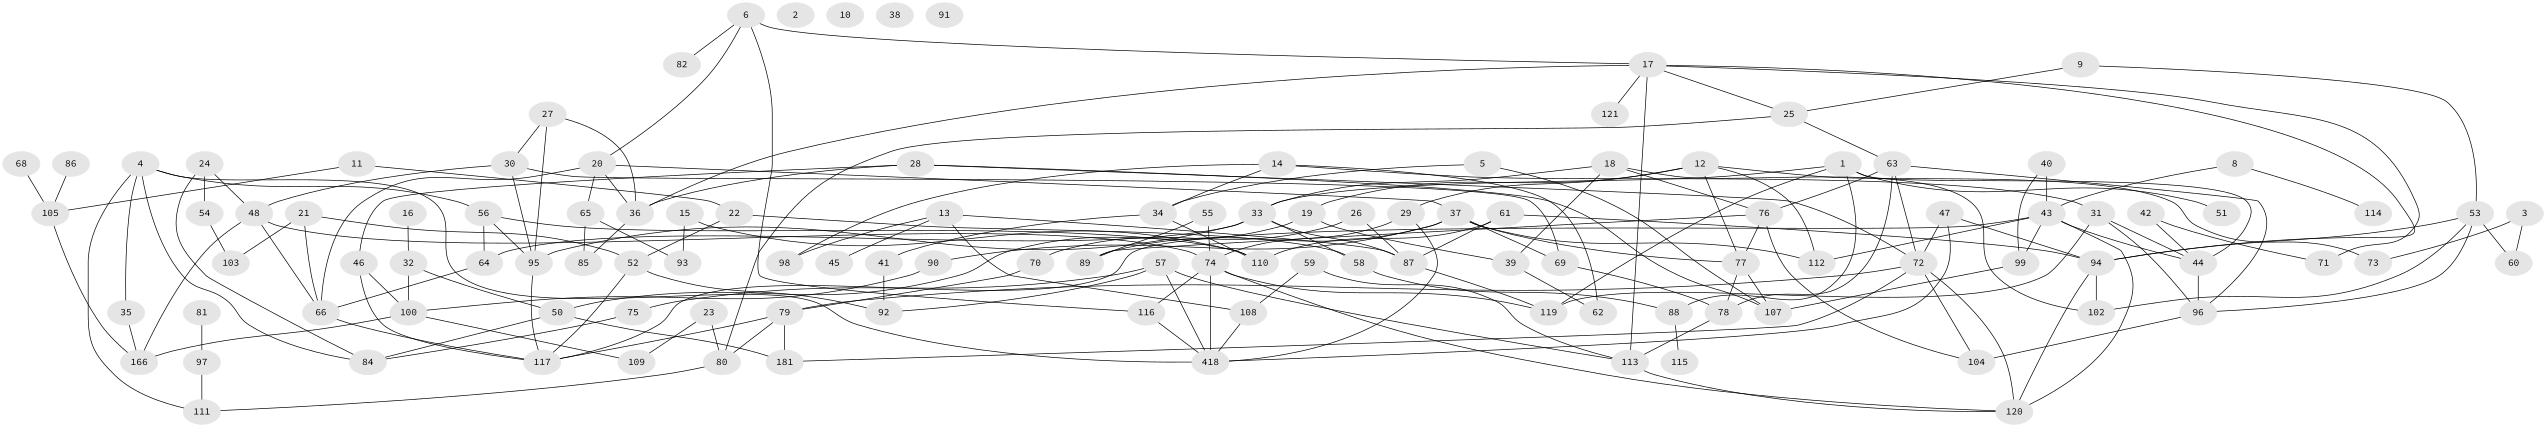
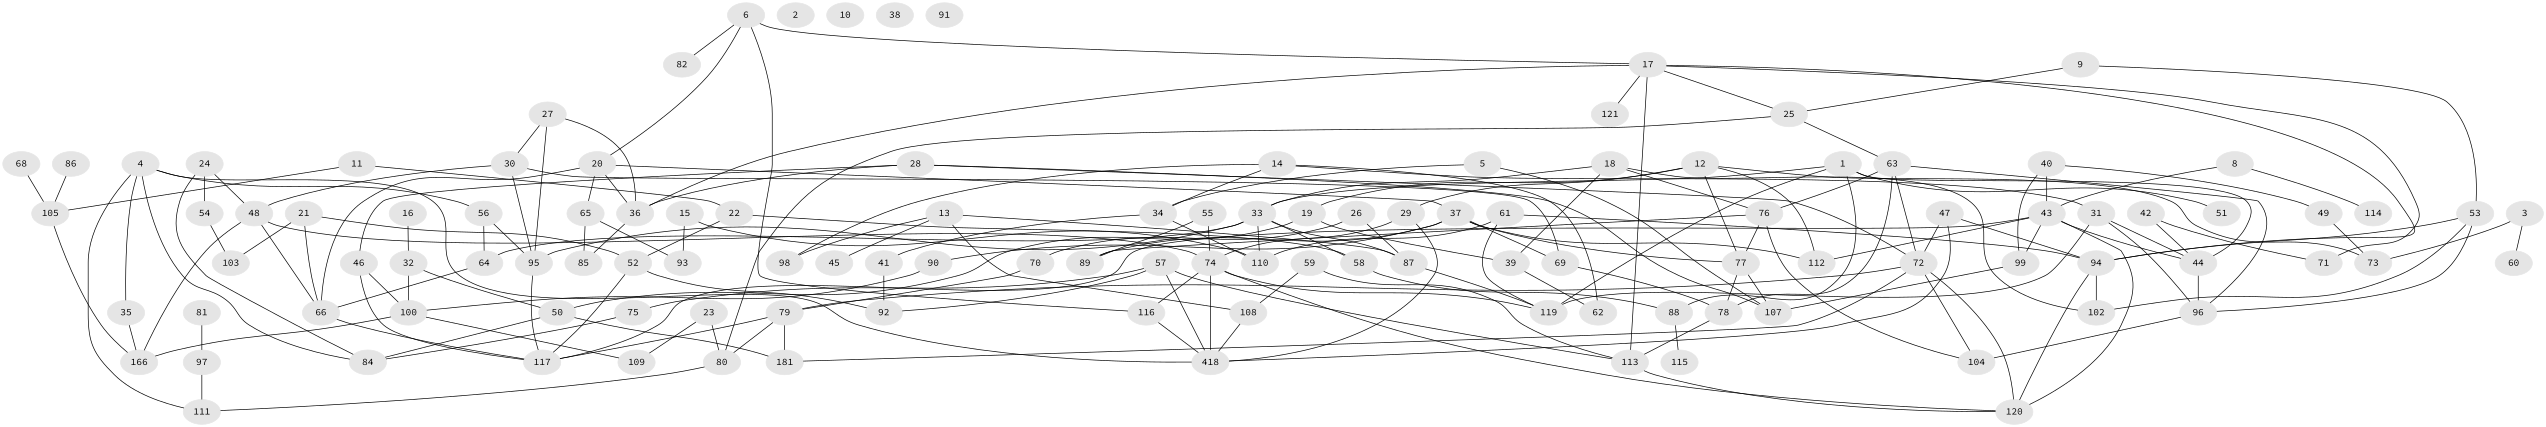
none -> (2324, 214)
(893, 230) -> (1259, 238)
(1457, 238) -> (1486, 276)
(2494, 238) -> none
